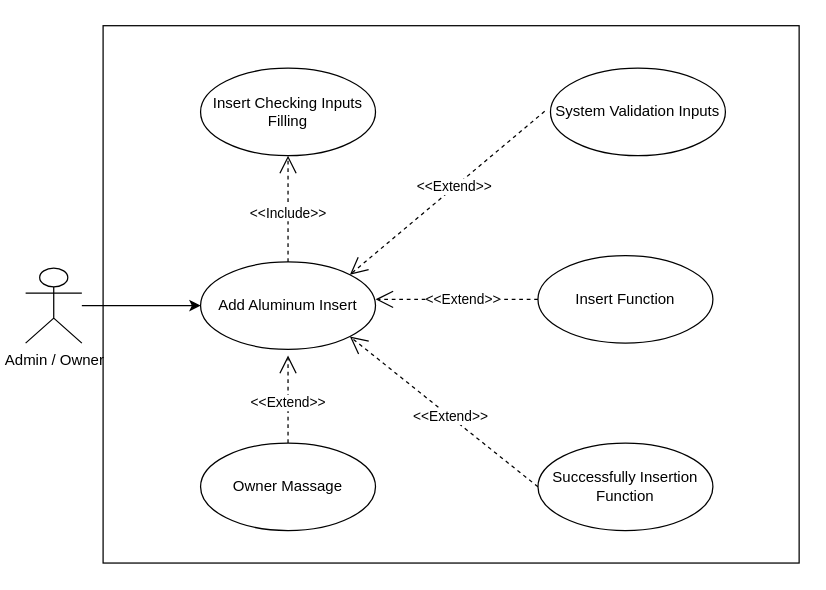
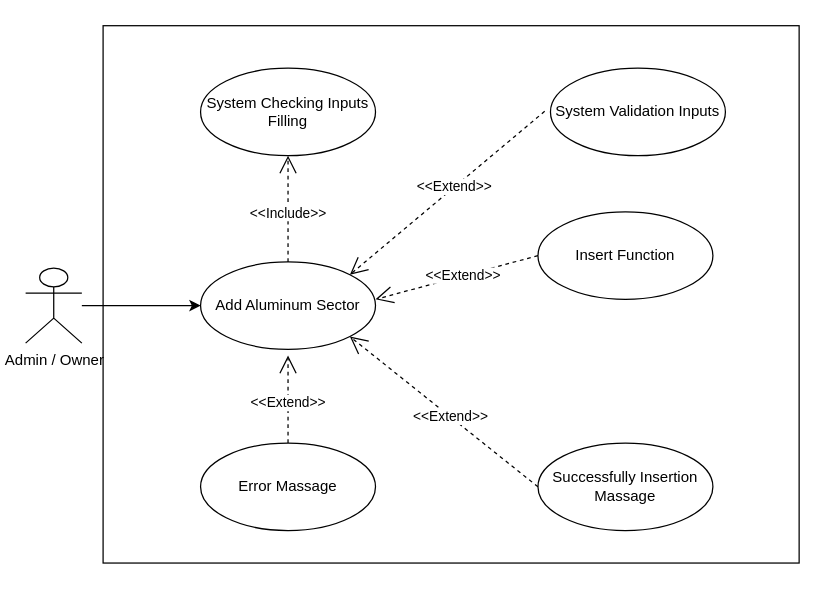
(288, 112) -> (288, 112)
(626, 299) -> (626, 256)
(288, 306) -> (288, 306)
(288, 487) -> (288, 487)
(626, 487) -> (626, 487)
